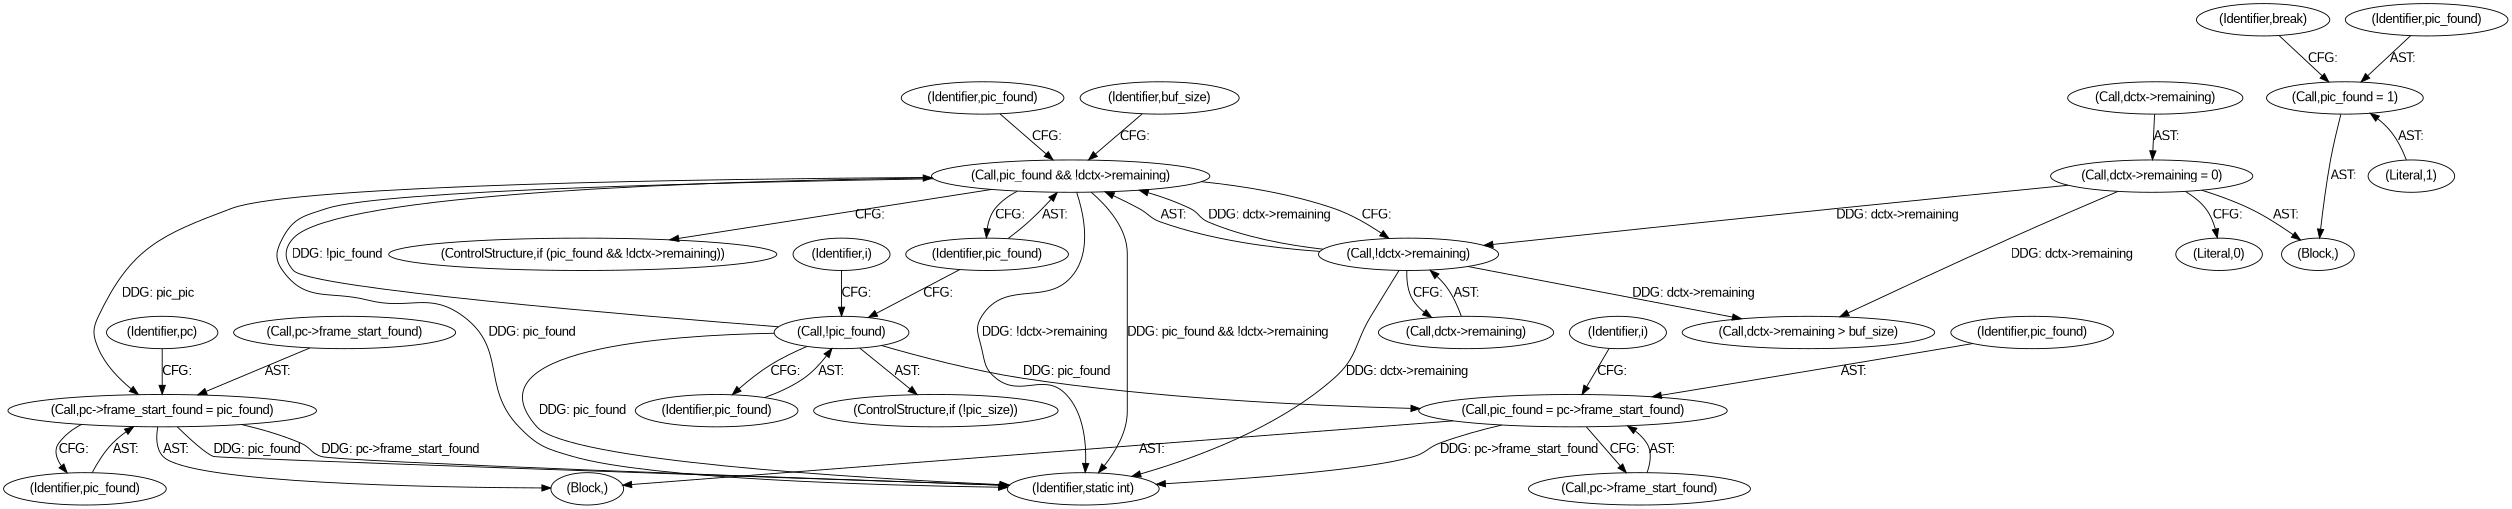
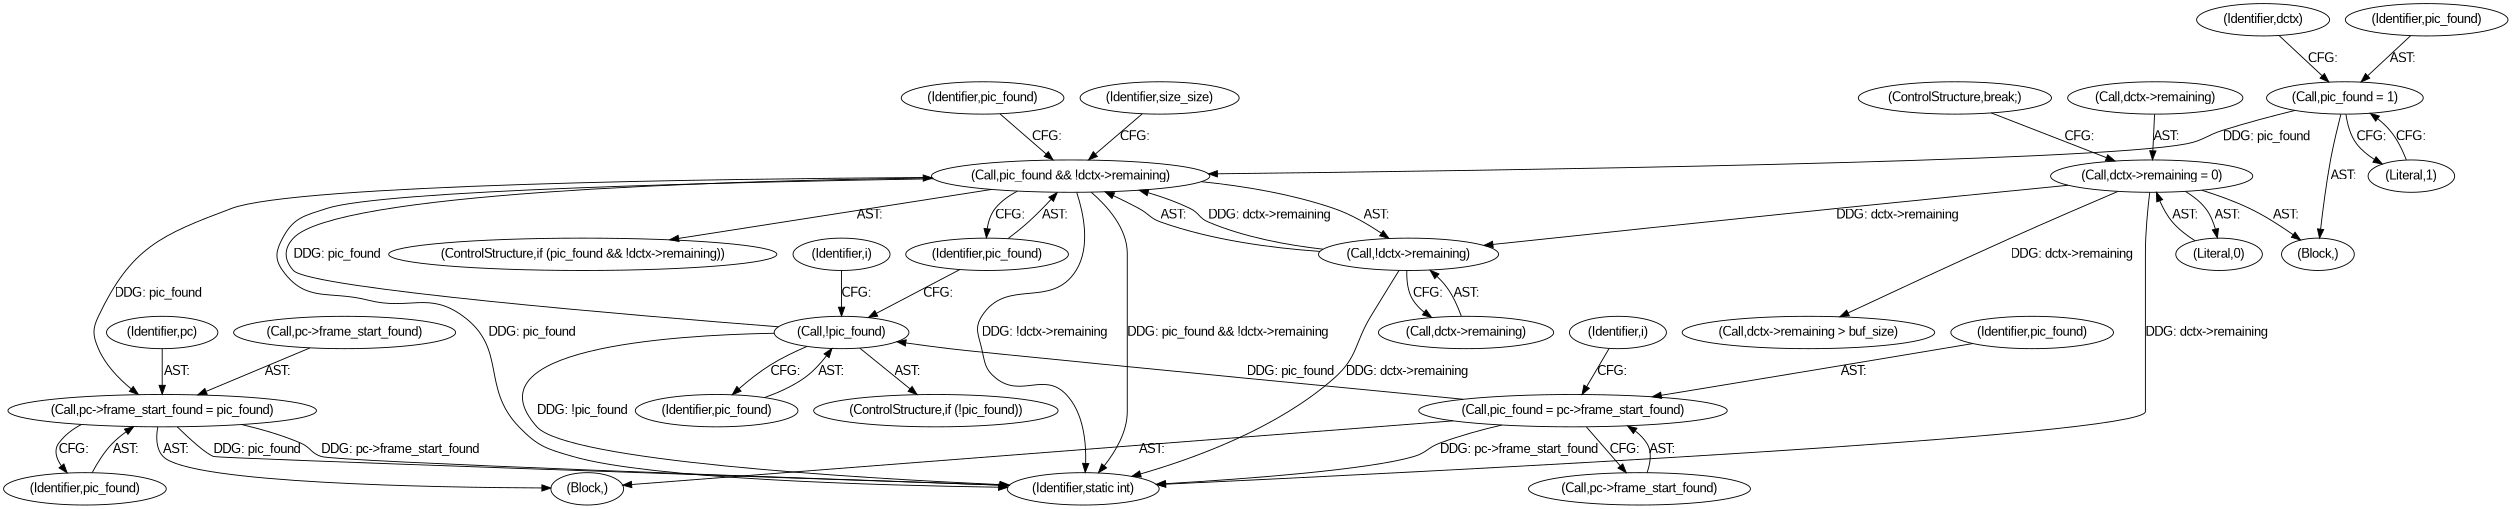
(2263, 20) -> (2263, 20)
(1160, 98) -> (1160, 98)
none -> (1955, 98)
(2413, 137) -> (2413, 137)
none -> (2354, 141)
none -> (1759, 165)
(872, 215) -> (872, 215)
(1378, 215) -> (1378, 215)
(2229, 215) -> (2229, 215)
none -> (2174, 224)
(337, 254) -> (337, 254)
(1600, 292) -> none
(158, 293) -> (158, 293)
(179, 372) -> (179, 372)
(1144, 393) -> (1185, 372)
(582, 411) -> (582, 411)
(936, 411) -> (936, 411)
none -> (1766, 452)
